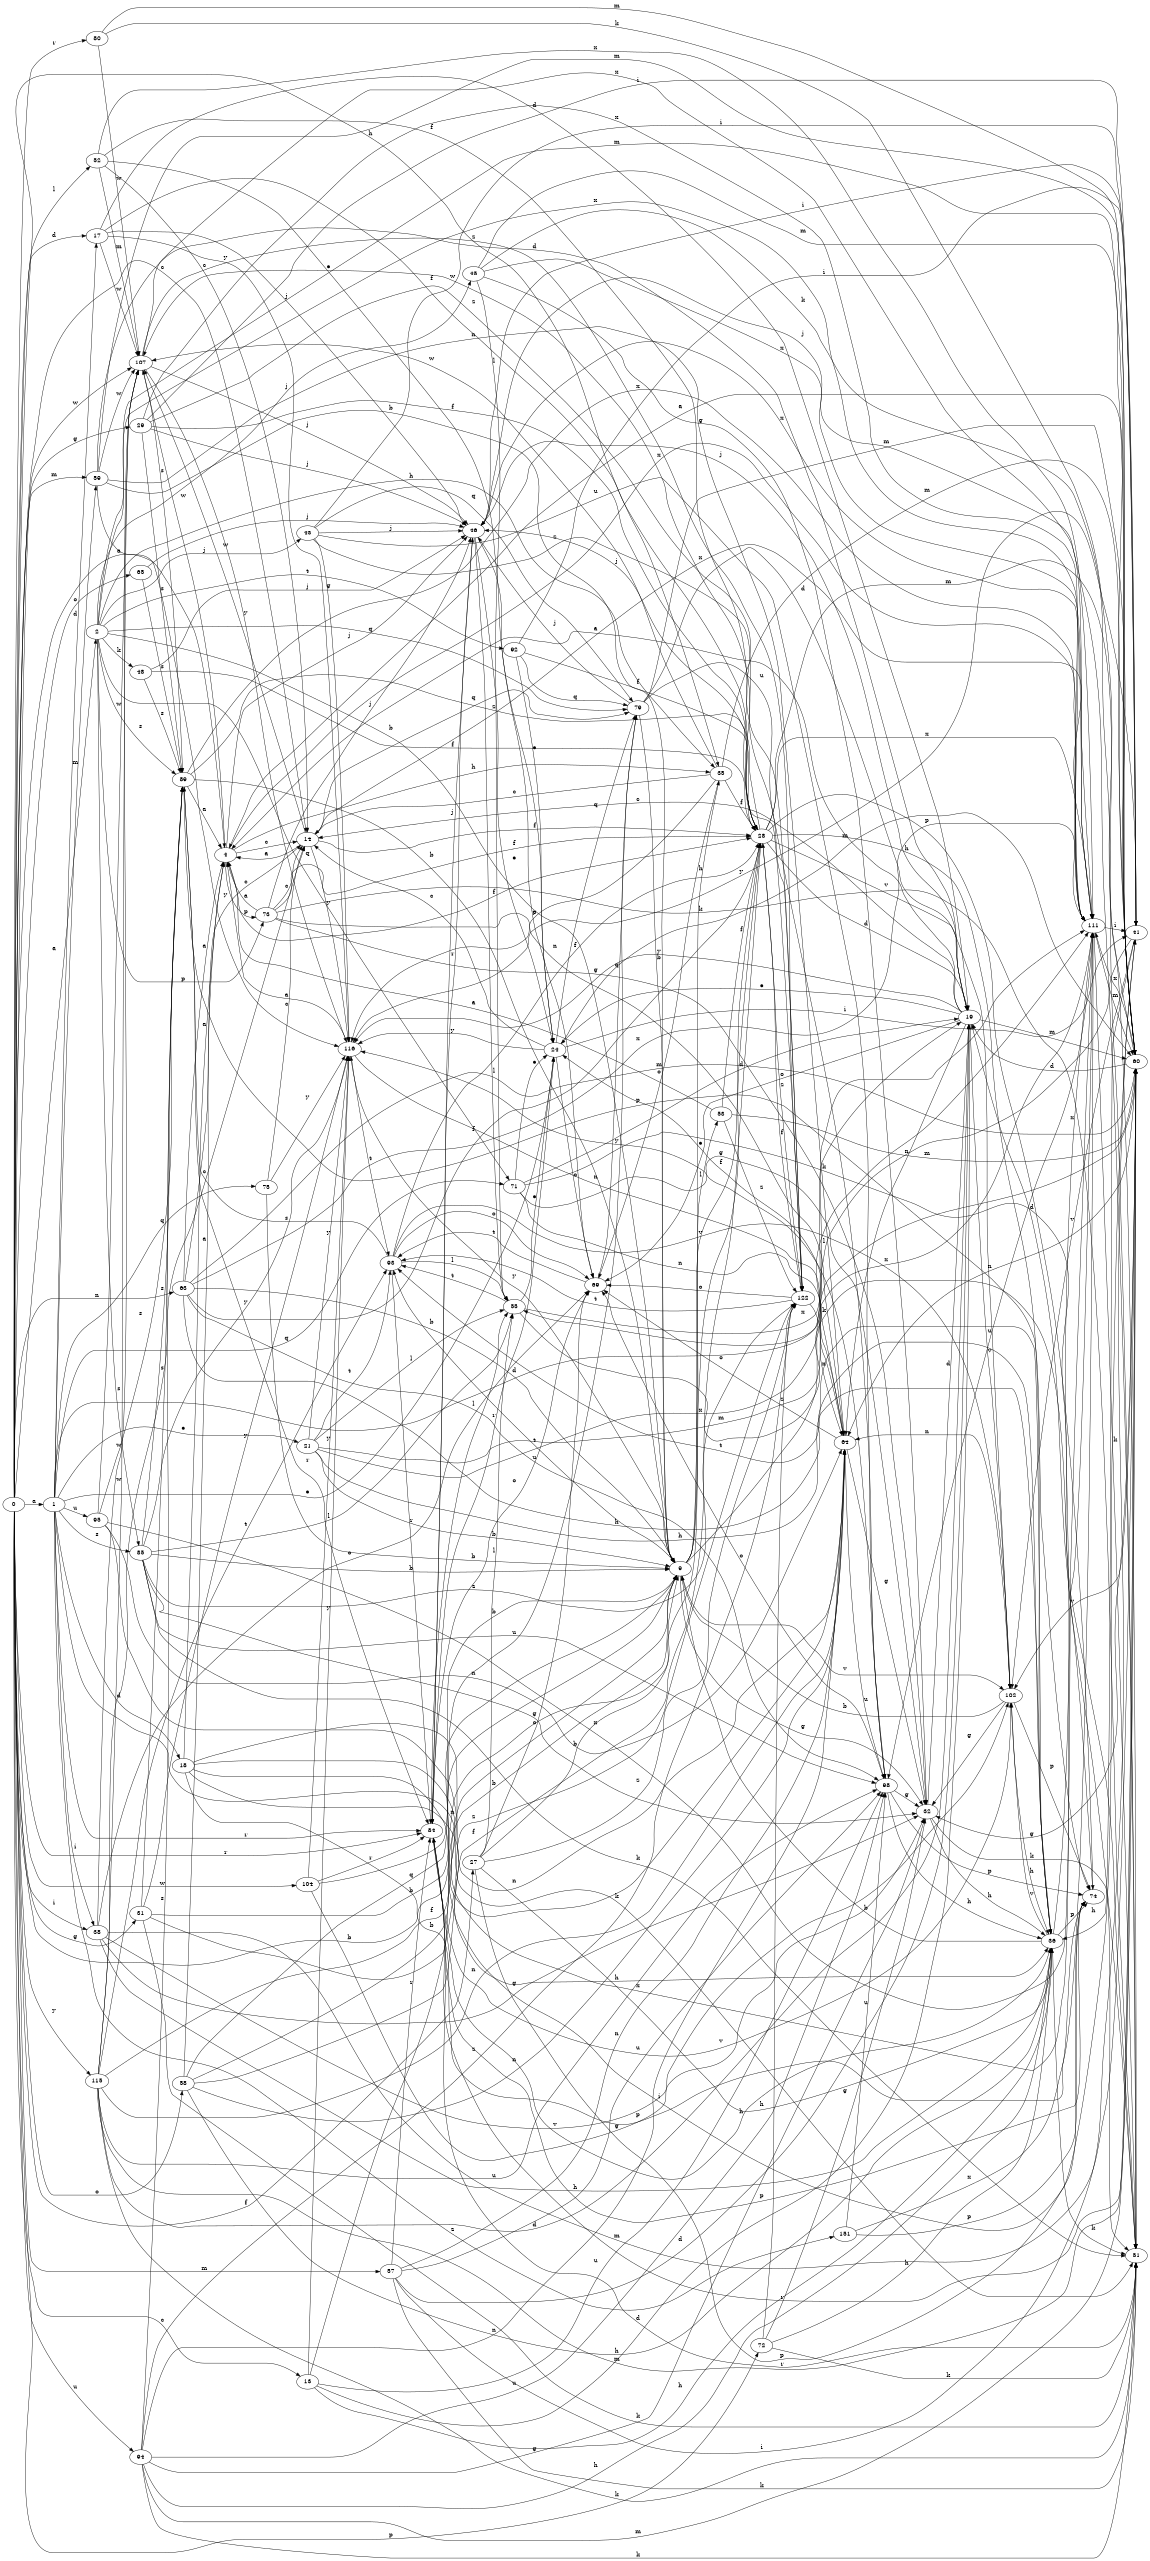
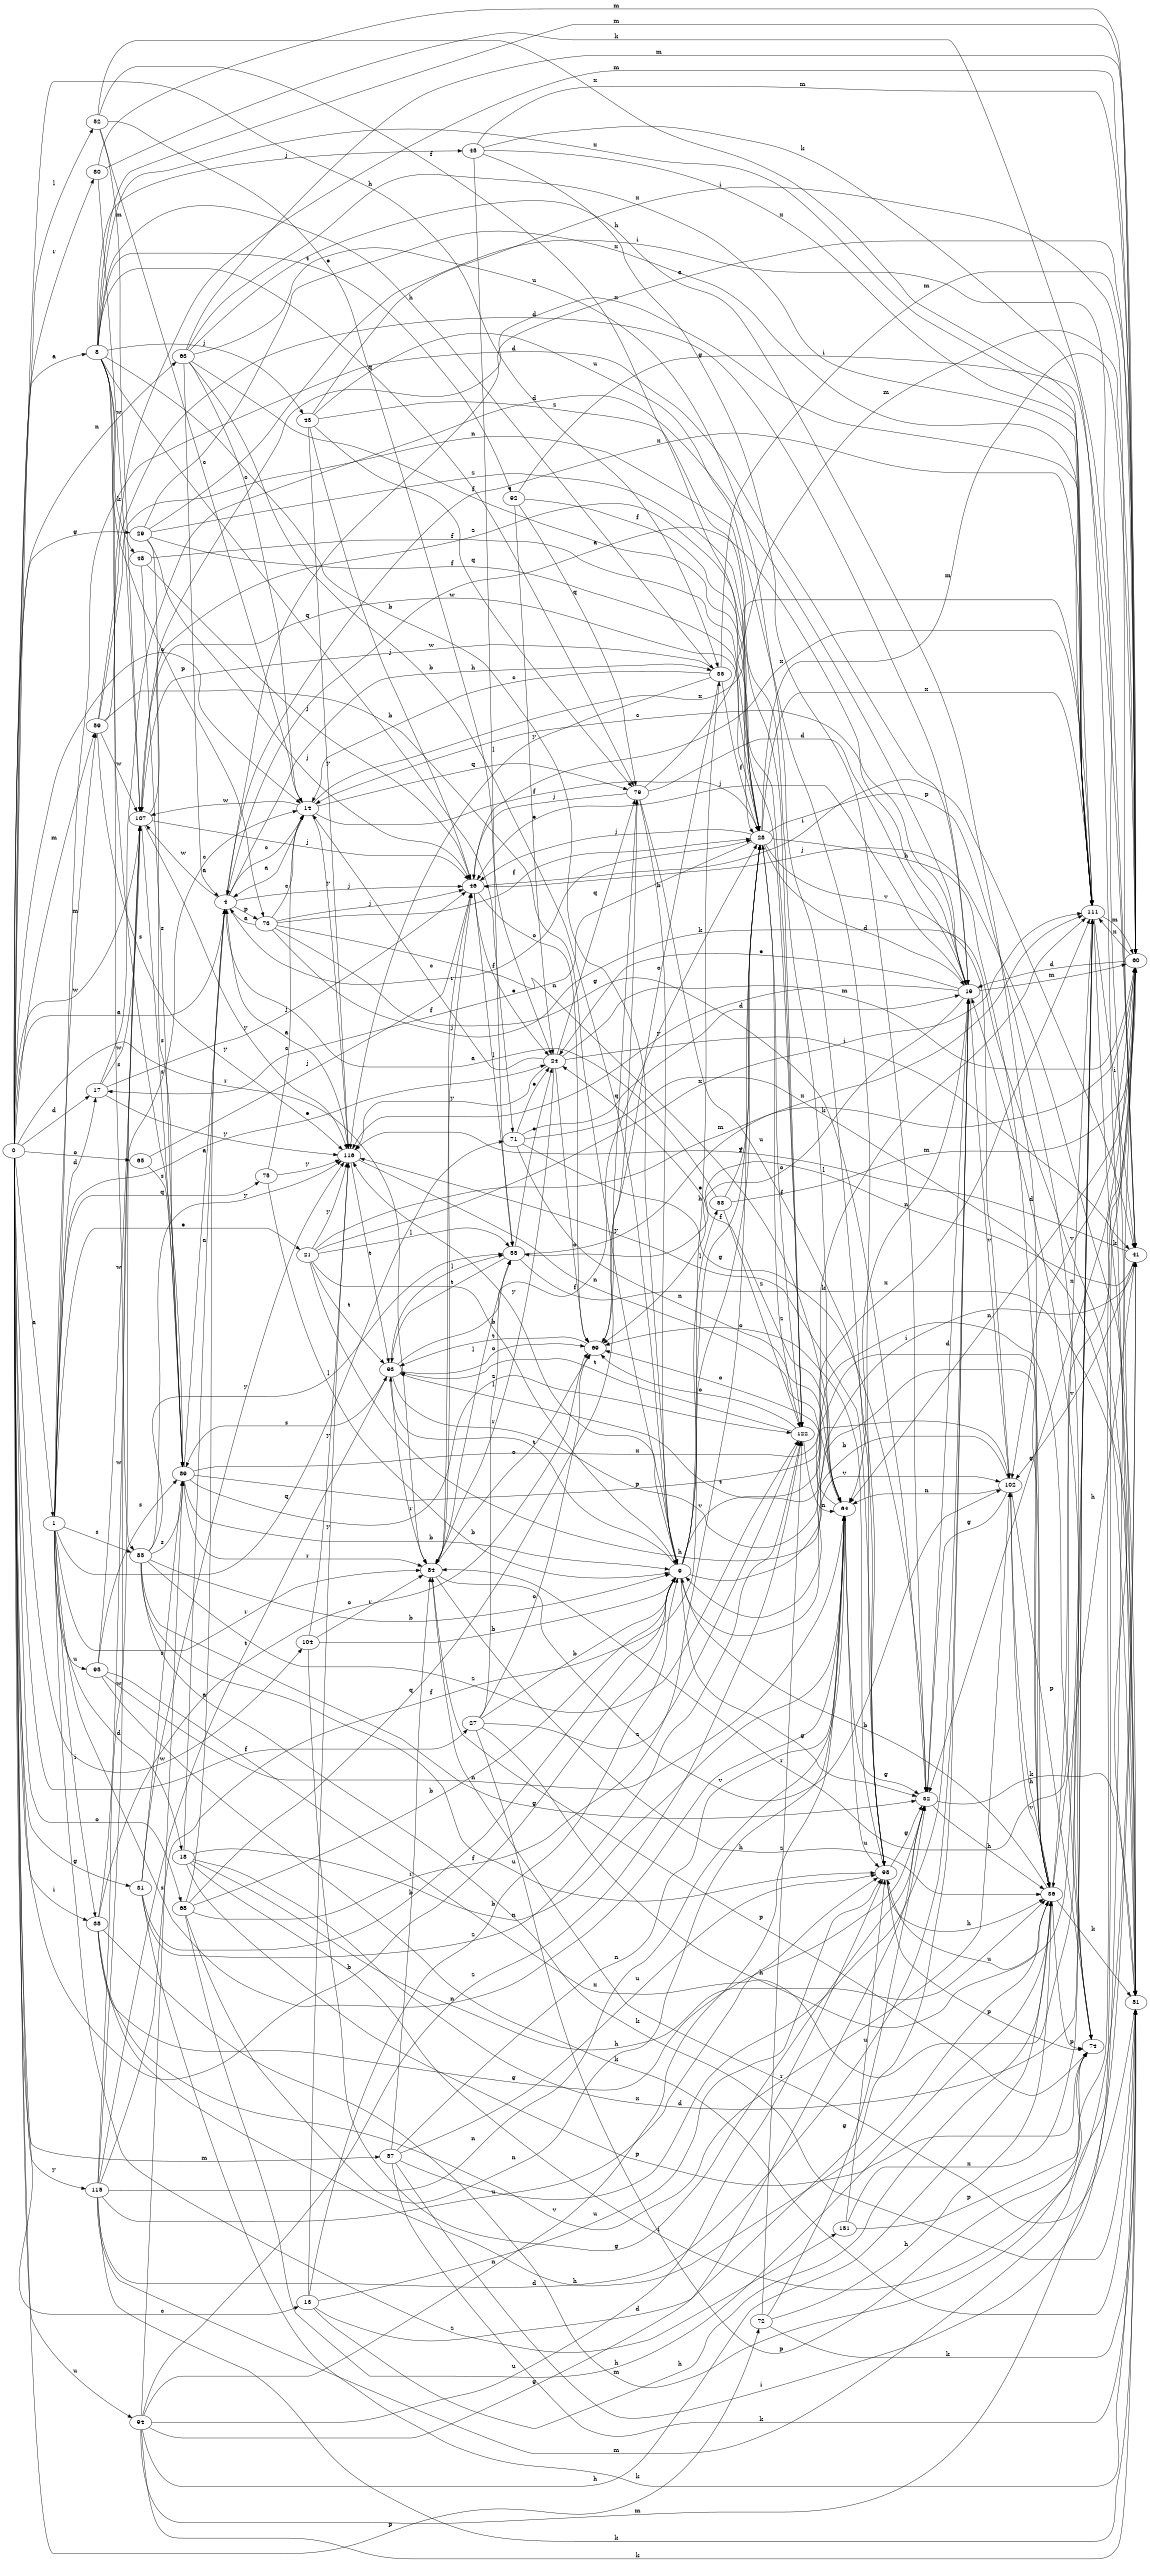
(530, 385) -> (475, 1005)
(329, 586) -> (328, 763)
(97, 632) -> (97, 352)
none -> (857, 1390)
(183, 2084) -> (183, 1909)
